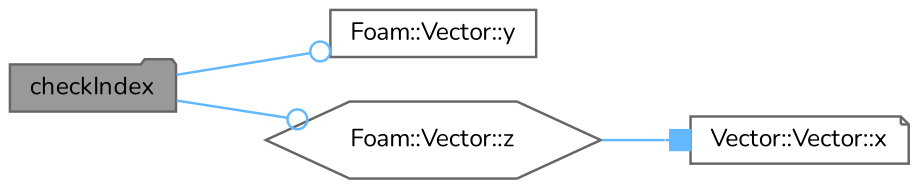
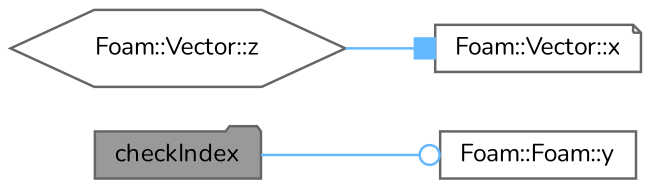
(433, 33) -> (538, 155)
(232, 109) -> none
(800, 140) -> (538, 48)
